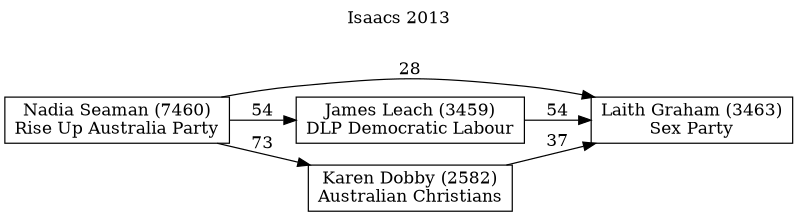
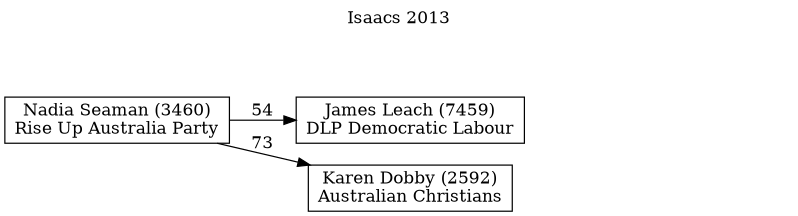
(117, 120) -> (117, 120)
(410, 120) -> (410, 120)
(692, 120) -> none
(410, 188) -> (410, 188)
